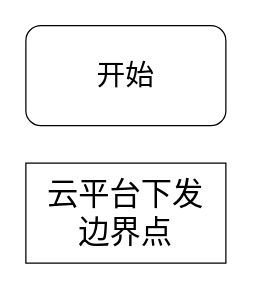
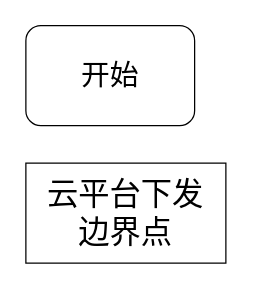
(126, 76) -> (110, 76)
